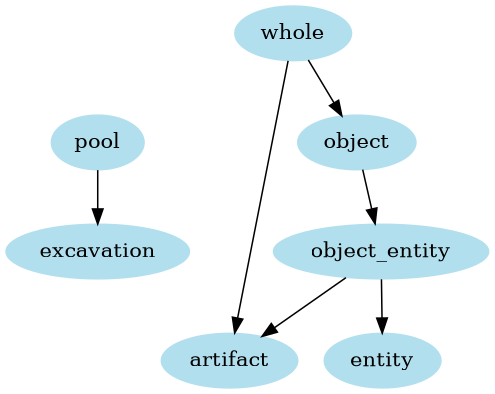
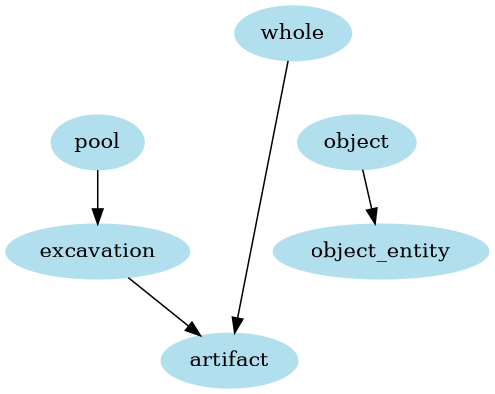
(321, 81) -> none
(310, 303) -> (158, 302)
(383, 361) -> none
